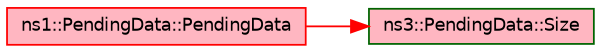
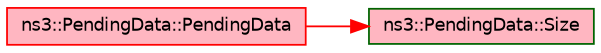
(156, 26) -> (156, 26)
